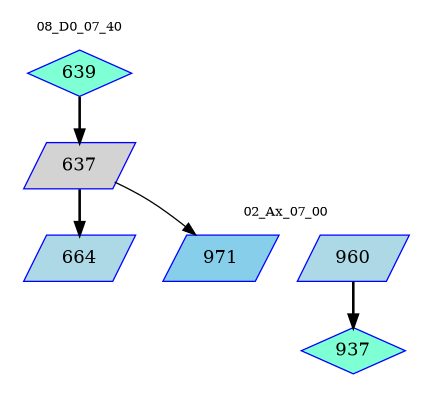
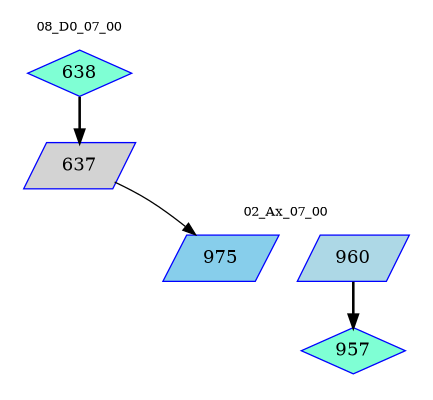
(80, 28) -> (80, 28)
(80, 73) -> (80, 73)
(80, 258) -> none
(221, 258) -> (221, 258)
(353, 351) -> (353, 351)
